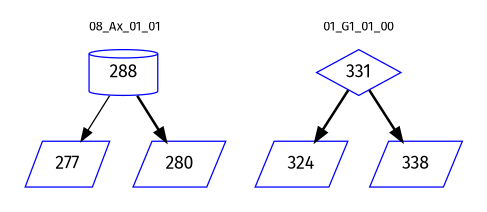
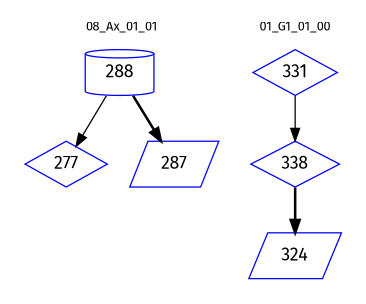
(335, 110) -> (295, 204)
(382, 110) -> (295, 112)
(67, 164) -> (66, 164)
(179, 164) -> (174, 164)
(416, 164) -> (295, 164)
